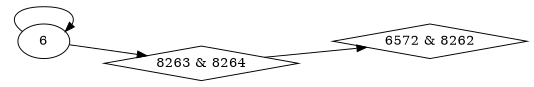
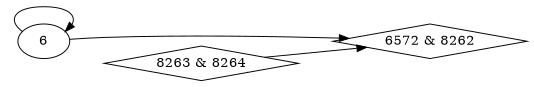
(103, 50) -> (204, 36)
